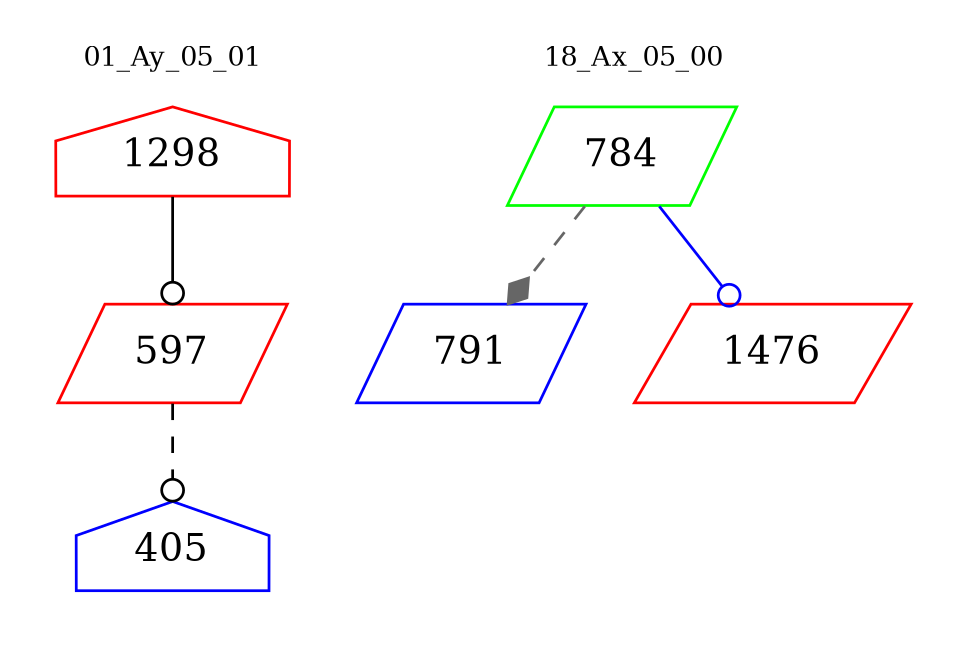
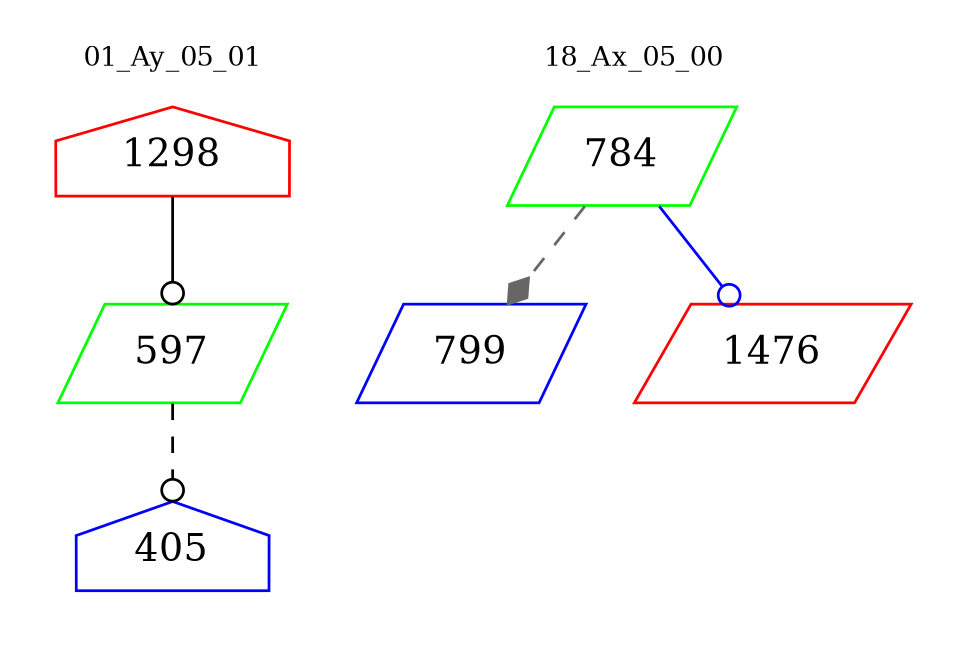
(173, 353) -> (173, 353)
(471, 353) -> (471, 353)
